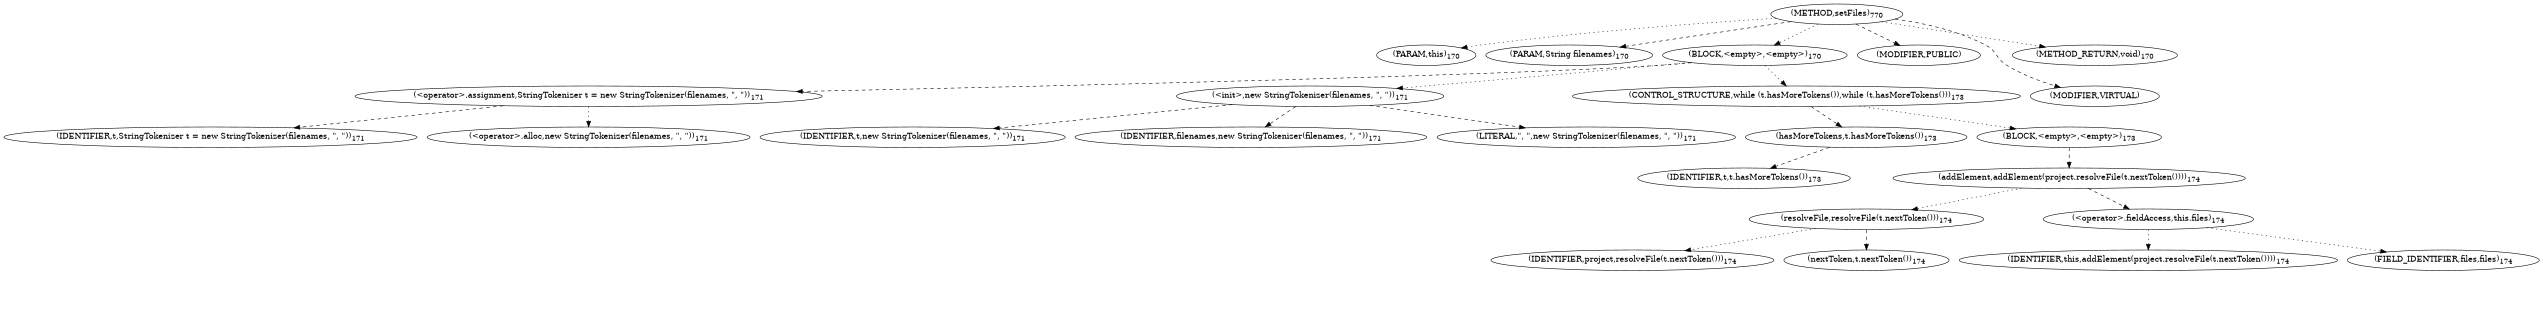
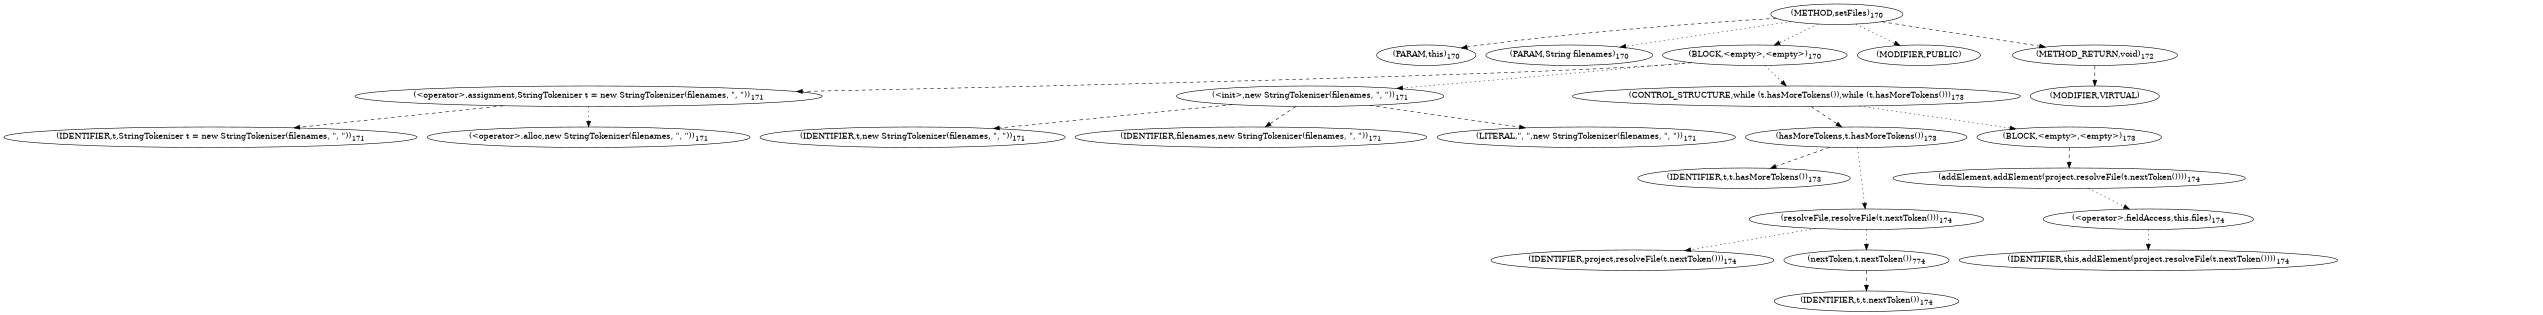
(1876, 13) -> (1876, 13)
(1621, 30) -> (1621, 30)
(1708, 34) -> (1708, 34)
(1875, 34) -> (1875, 34)
(1977, 36) -> (1961, 34)
(1980, 42) -> (2095, 73)
(2147, 54) -> (2147, 54)
(2106, 197) -> (2106, 197)
(1970, 198) -> (1861, 175)
(1866, 237) -> (1866, 237)
(1919, 259) -> (1919, 259)
(2443, 260) -> none
none -> (1866, 301)
